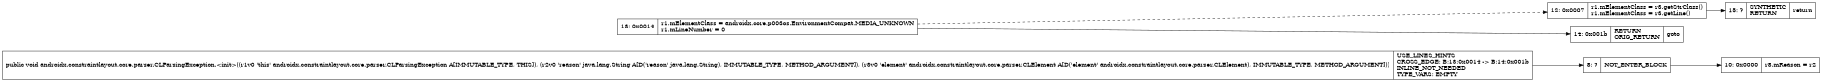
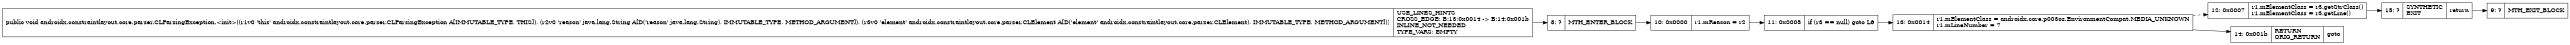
none -> (2528, 11)
(1763, 14) -> (2414, 14)
none -> (1821, 23)
(693, 30) -> (1969, 26)
(1636, 65) -> (1600, 22)
(1791, 65) -> (1720, 22)
